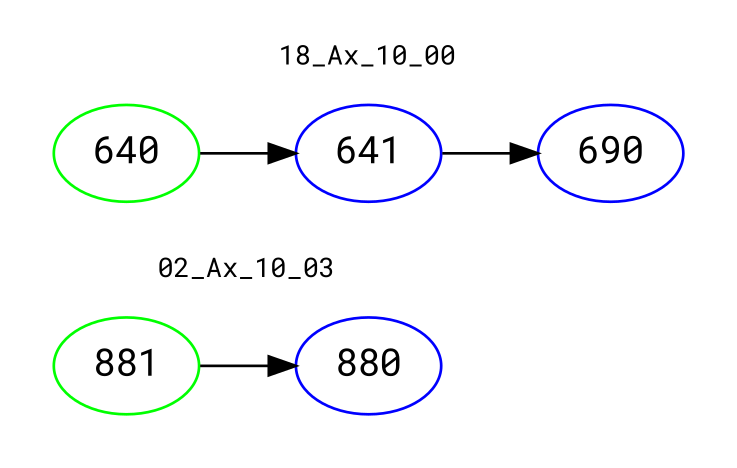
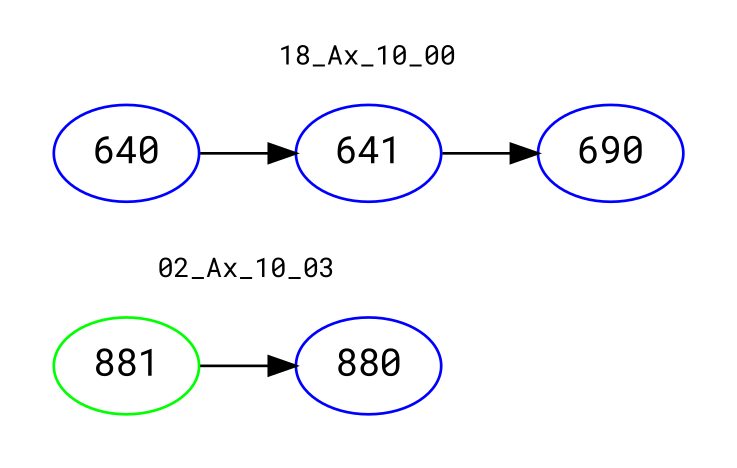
(126, 153) -> (126, 153)
